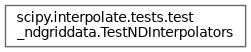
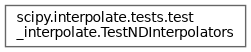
(126, 26) -> (126, 26)
